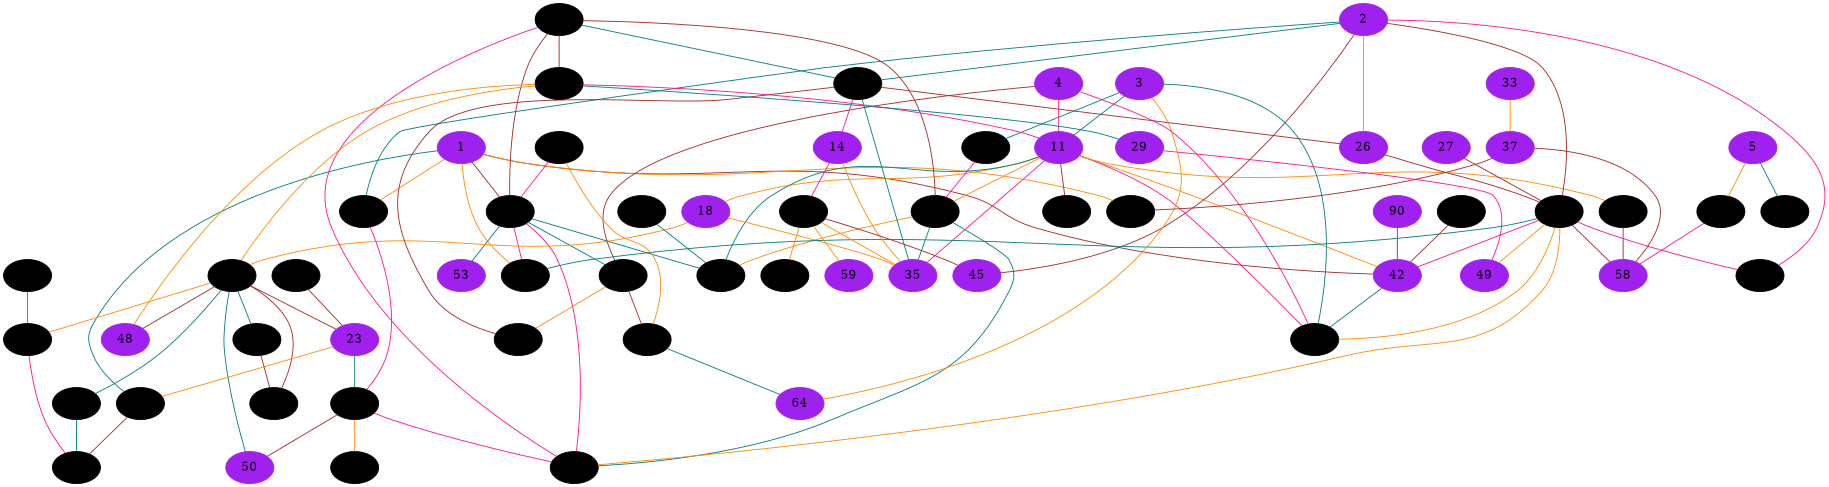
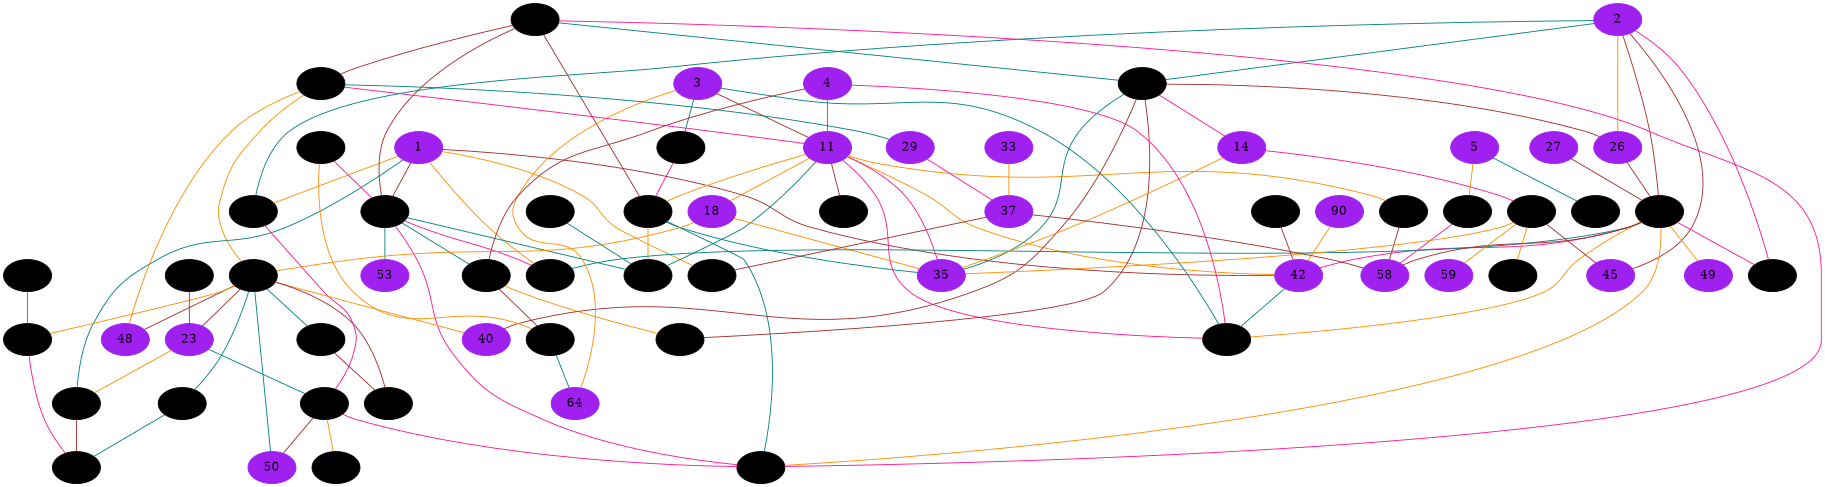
(1094, 119) -> (747, 108)
(1333, 169) -> (960, 180)
(1397, 244) -> (1319, 244)
none -> (486, 340)
